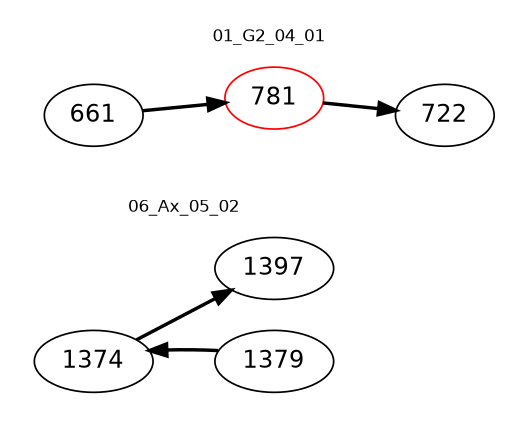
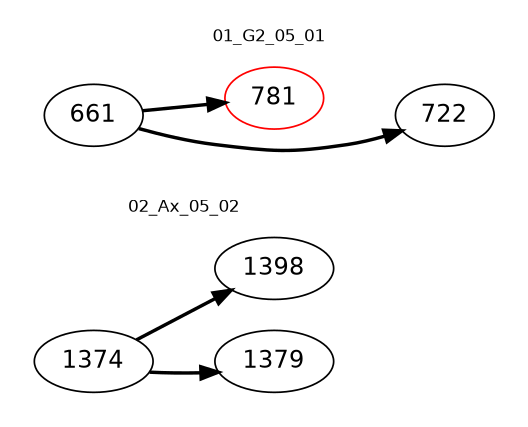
(269, 37) -> (269, 37)
(351, 106) -> (261, 149)
(184, 207) -> (184, 207)
(274, 268) -> (274, 268)
(193, 350) -> (175, 373)
